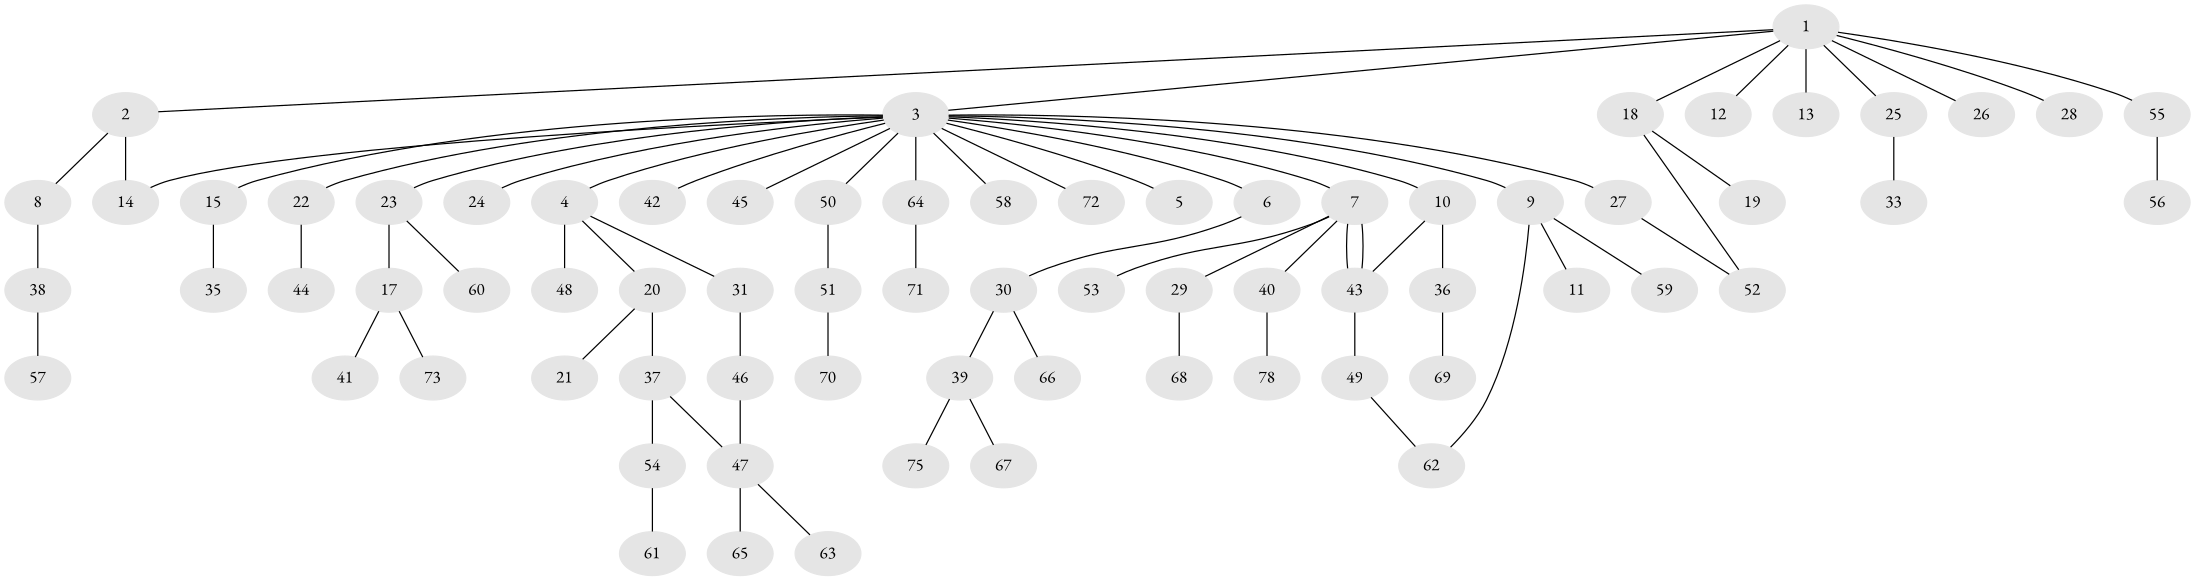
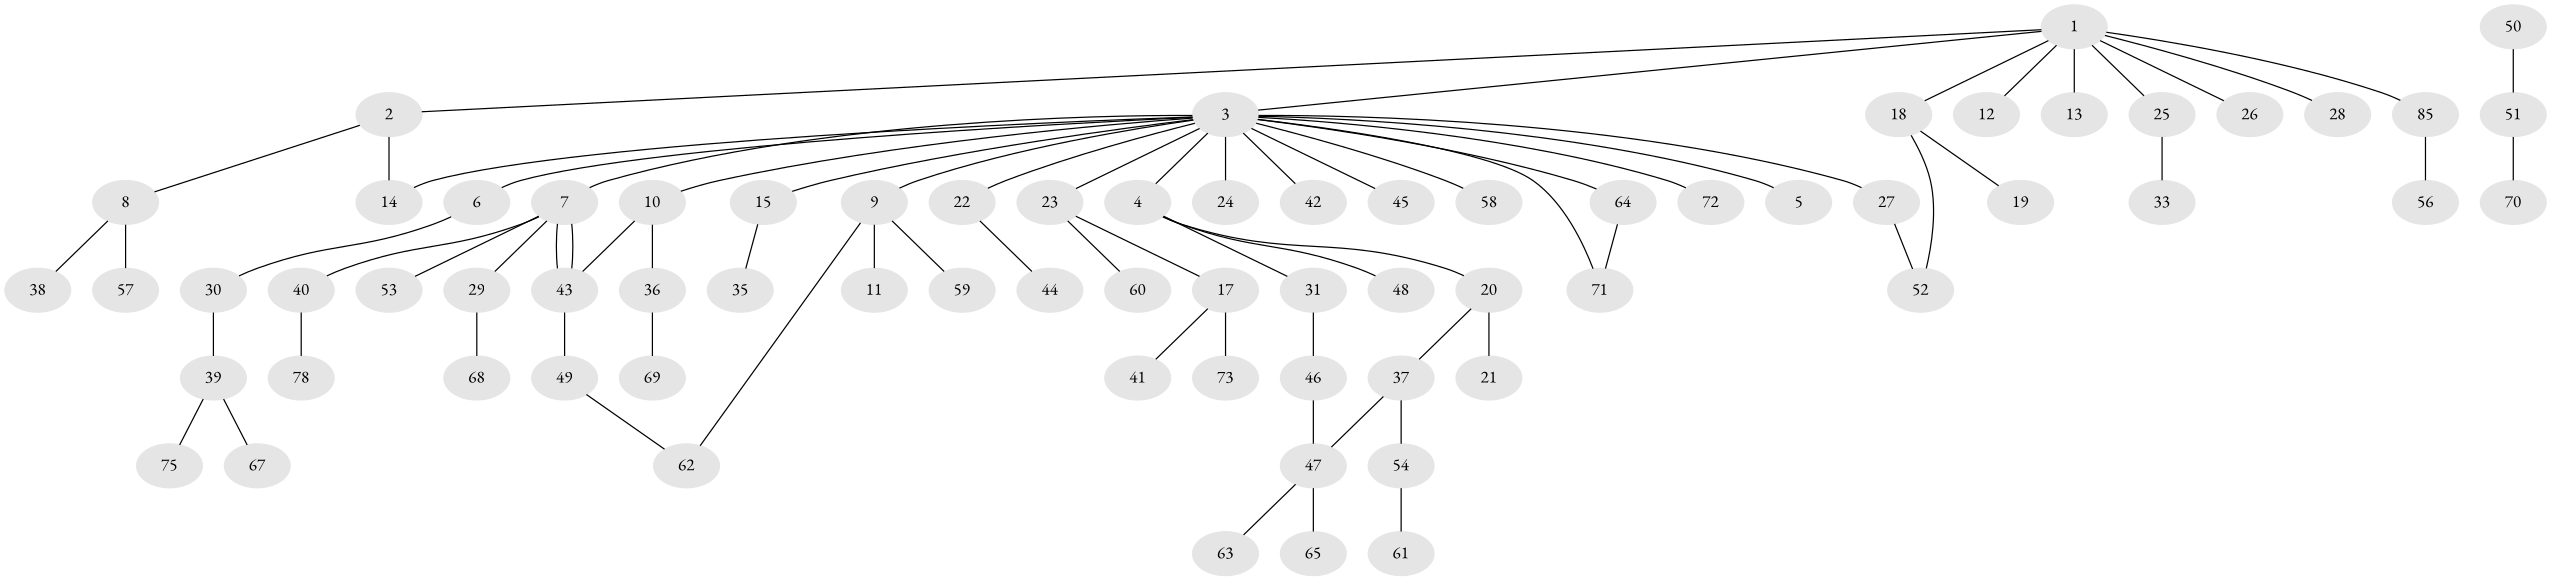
(2157, 115) -> (2425, 115)
(872, 158) -> (1525, 176)
(38, 334) -> (126, 246)
(1048, 378) -> none
